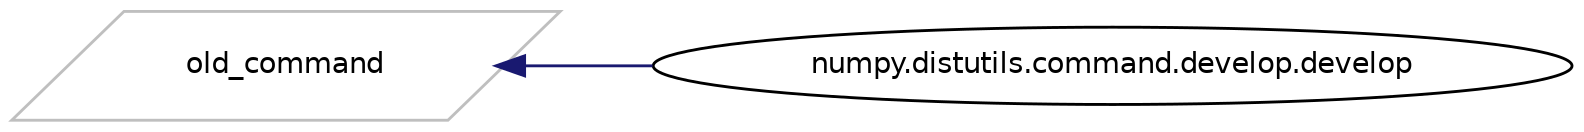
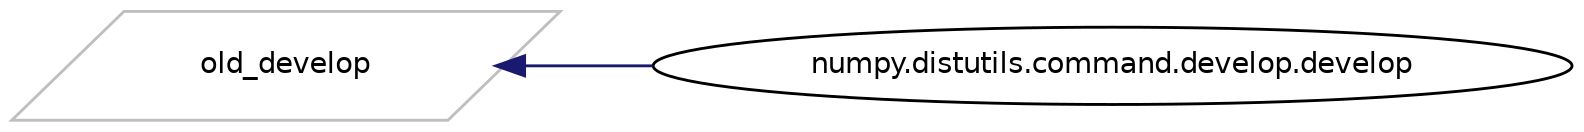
(286, 66) -> (286, 66)
